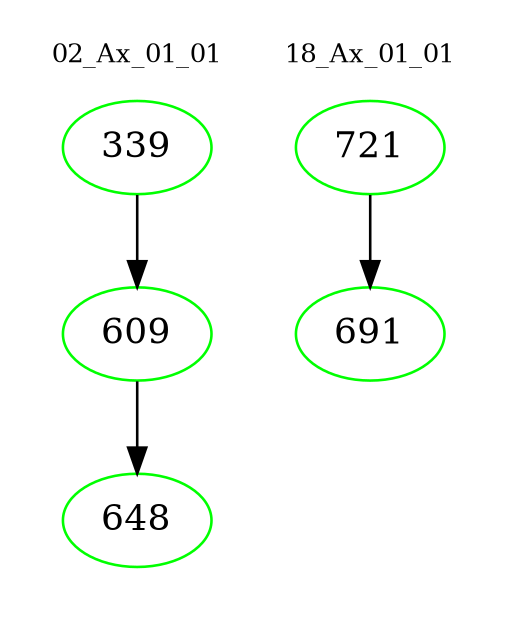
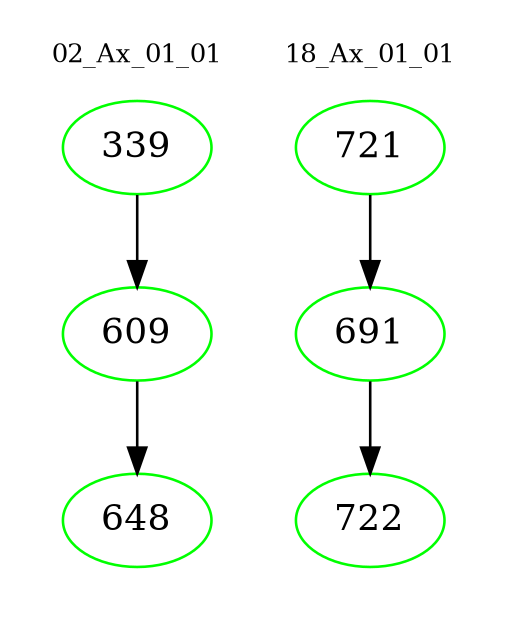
none -> (370, 520)
